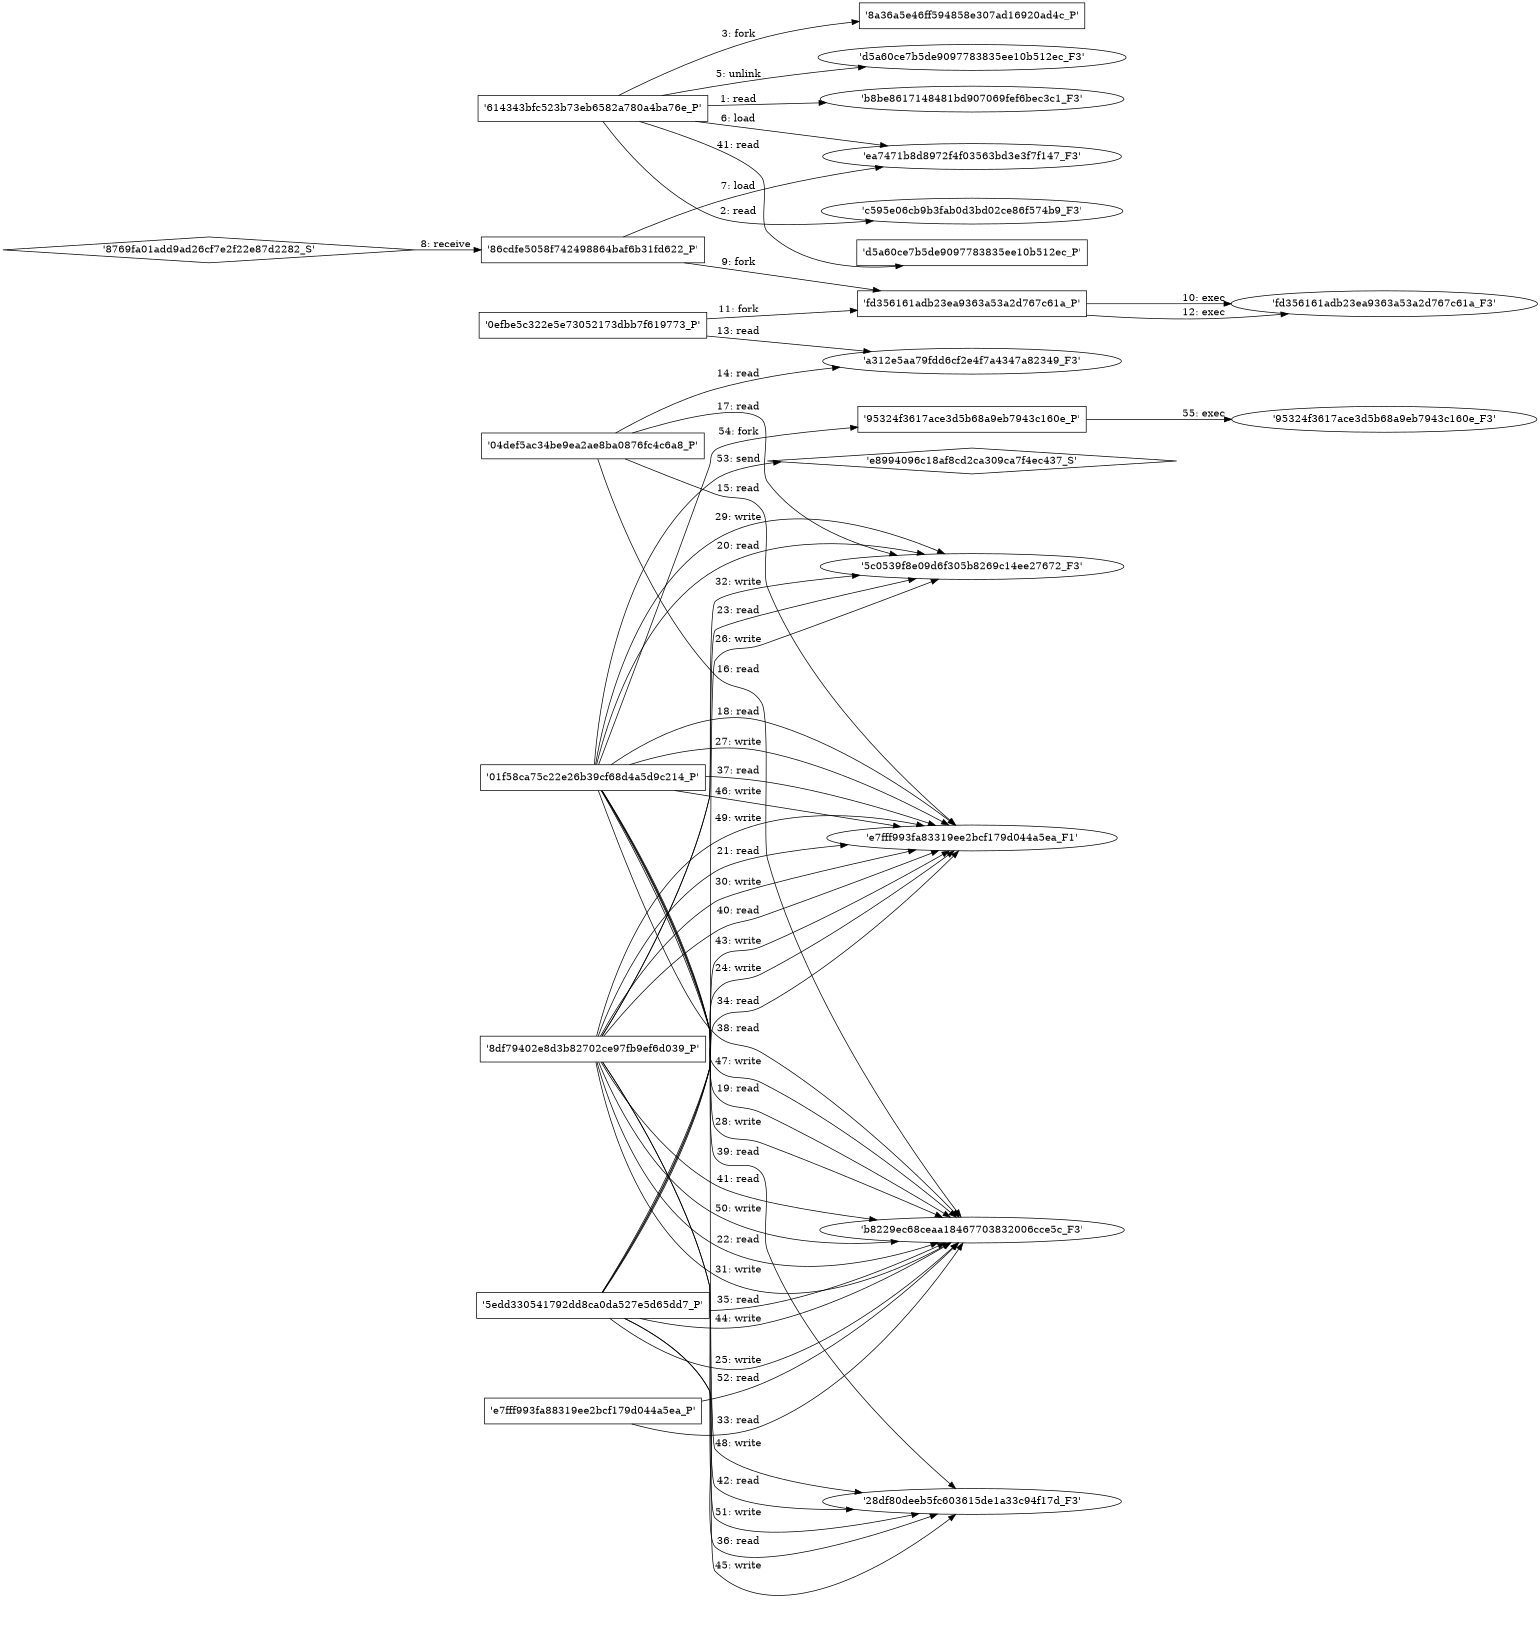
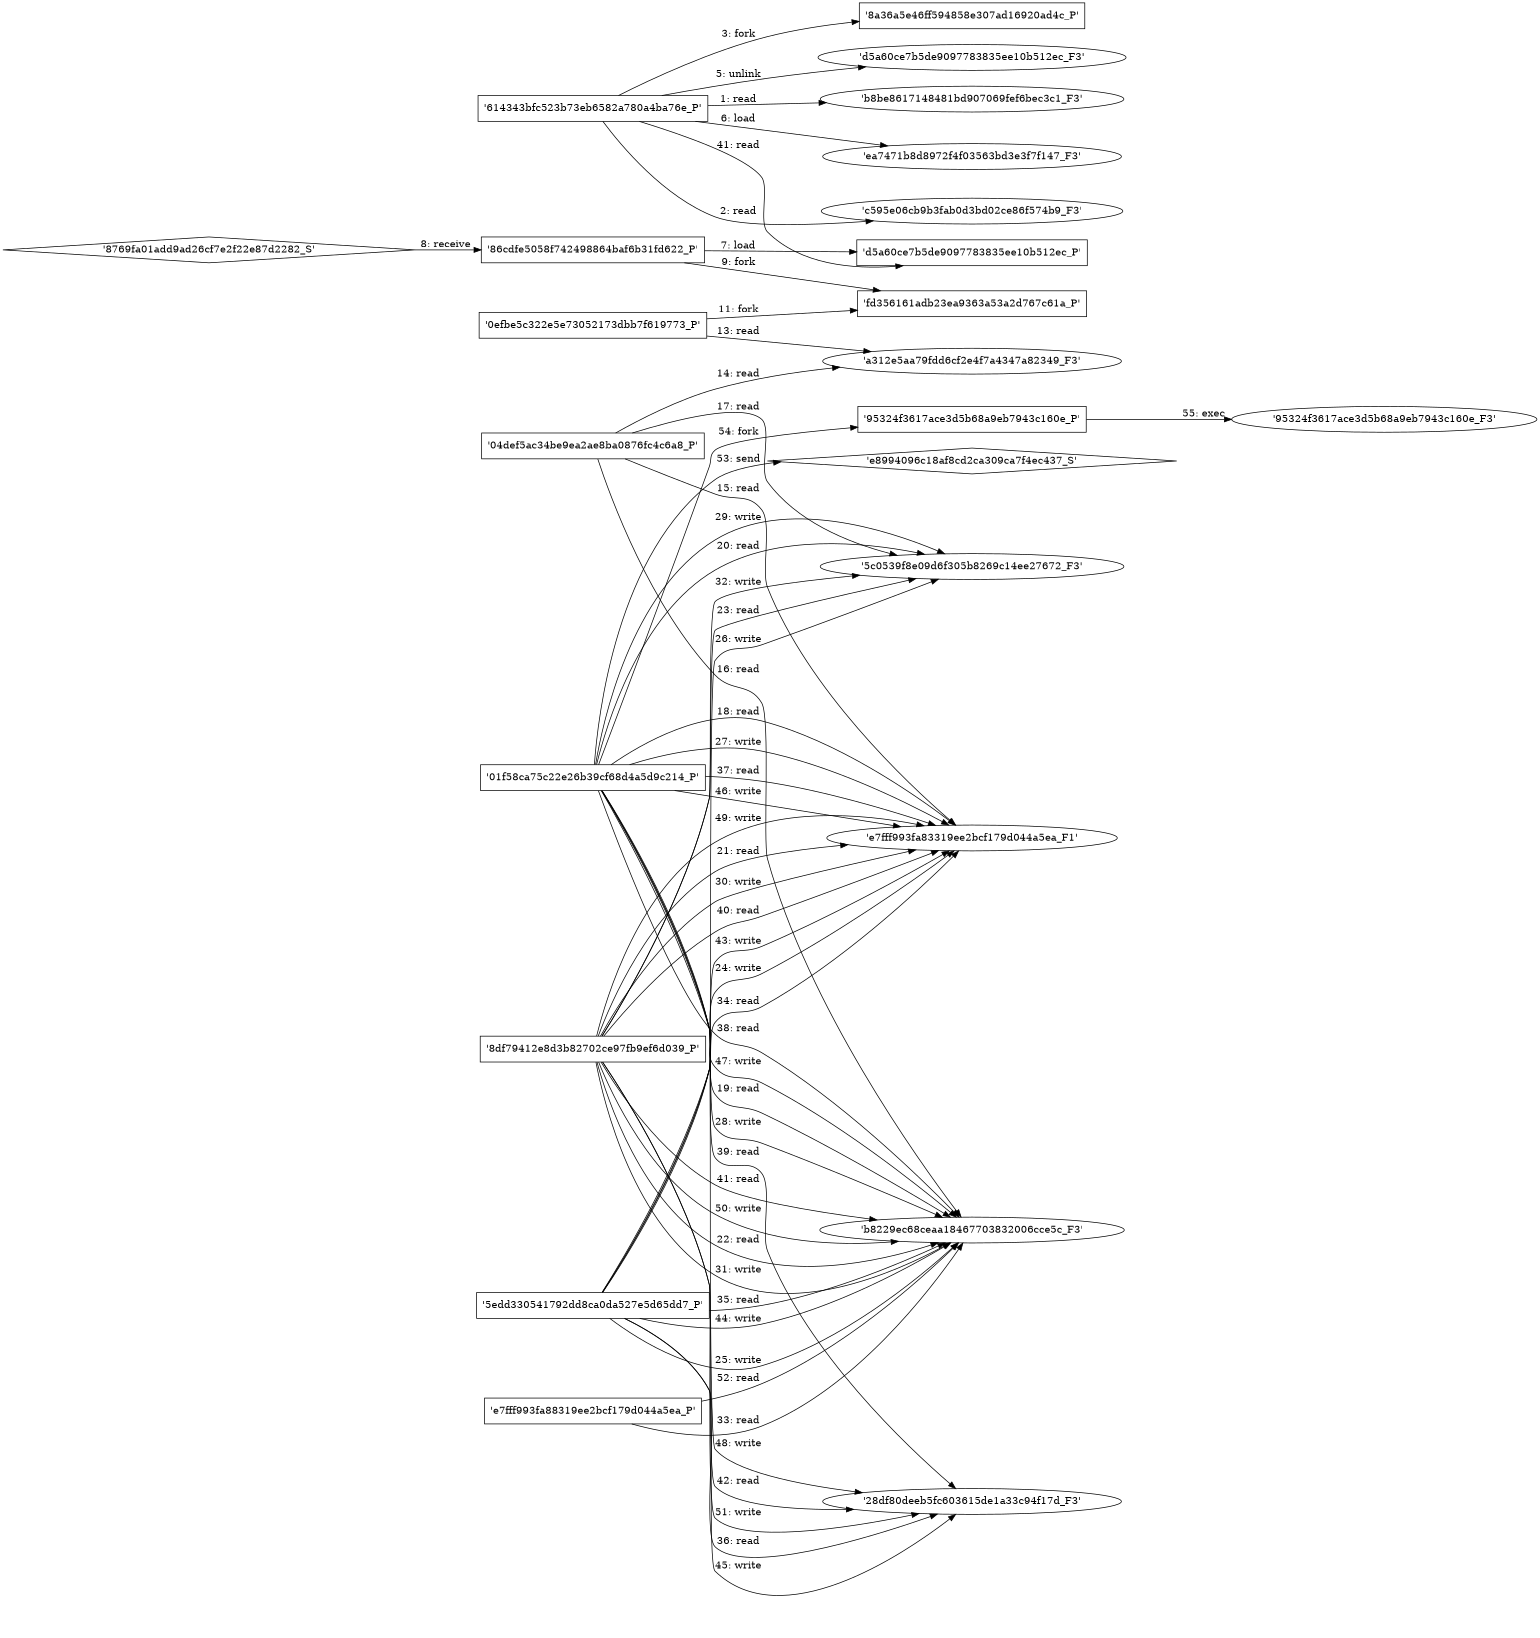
(747, 193) -> (777, 251)
(1384, 304) -> none
(593, 1049) -> (593, 1049)
